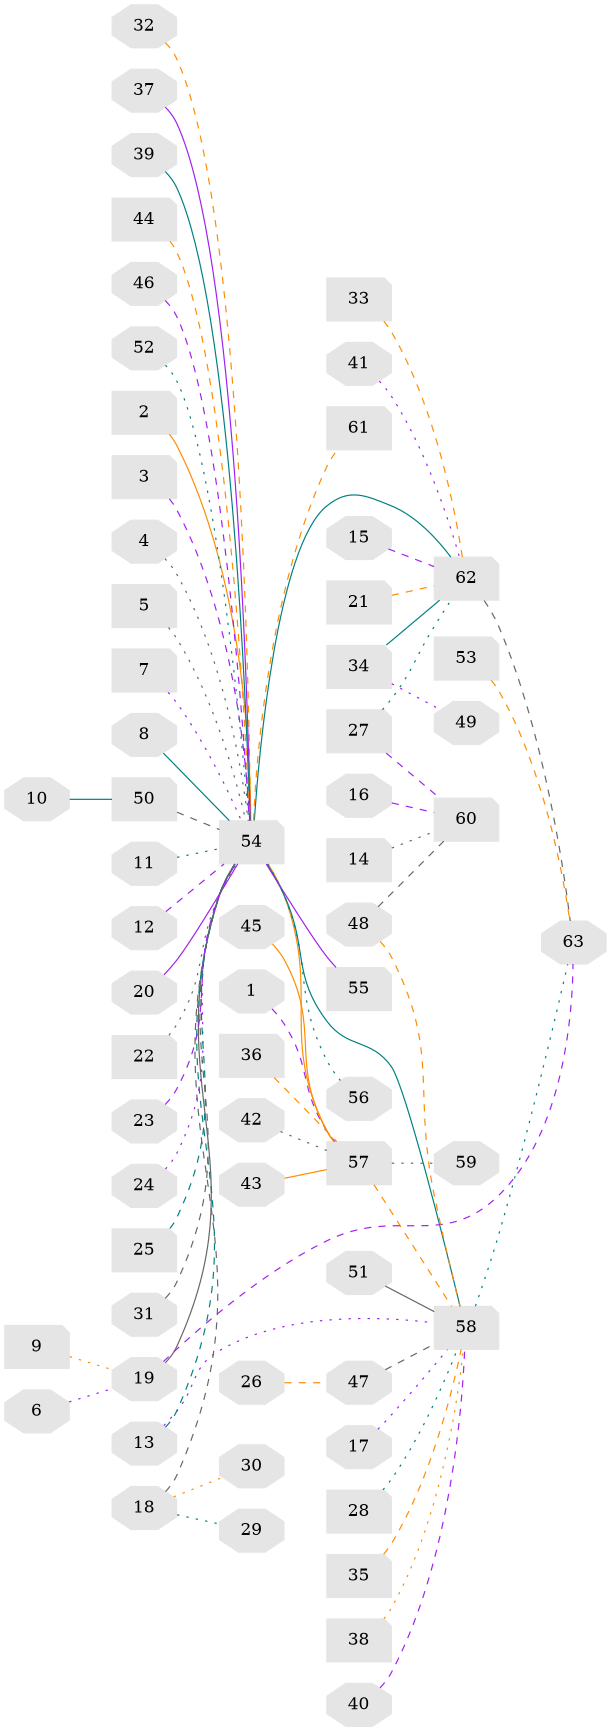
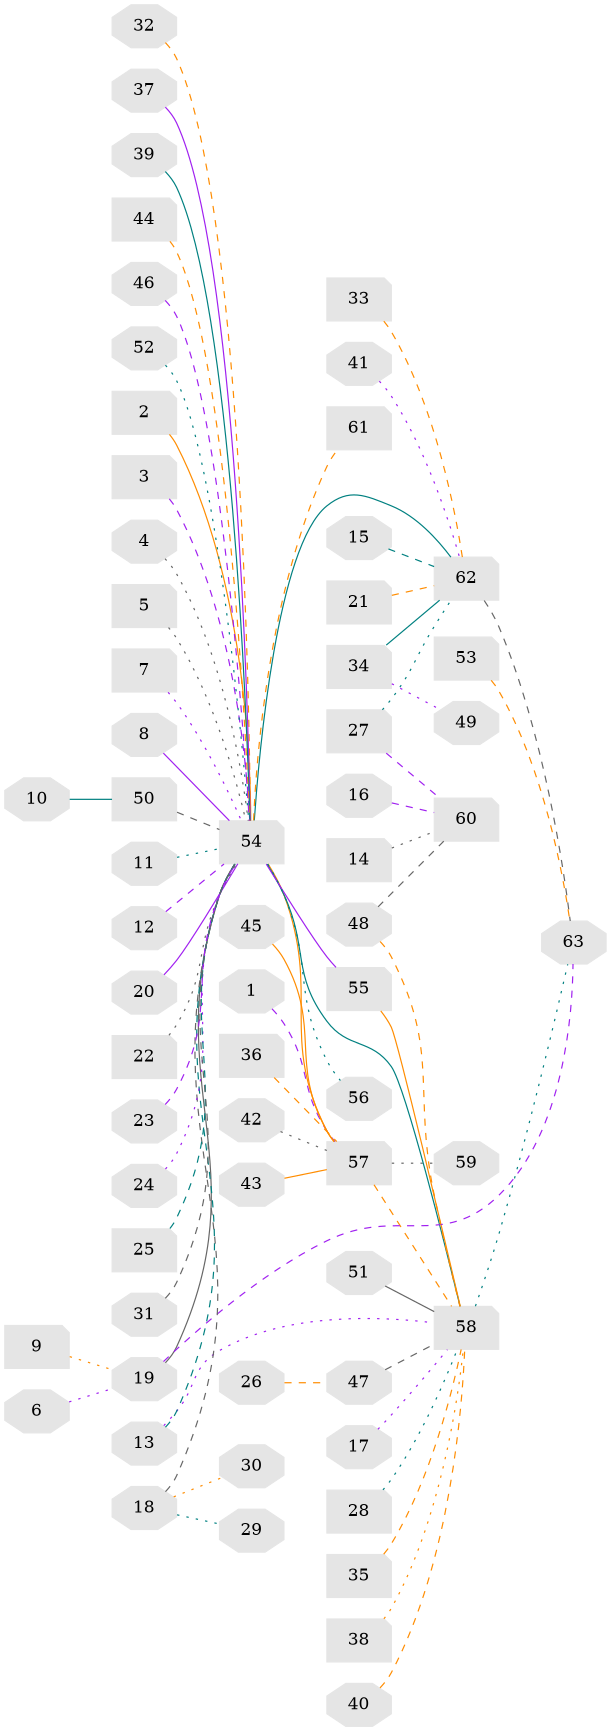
(411, 558) -> (411, 558)
(196, 787) -> (196, 787)
none -> (407, 1082)
(442, 1524) -> (442, 1524)
